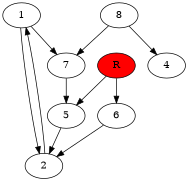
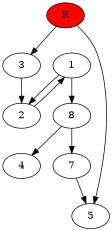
(42, 38) -> (72, 87)
(116, 116) -> (22, 66)
(57, 138) -> none
